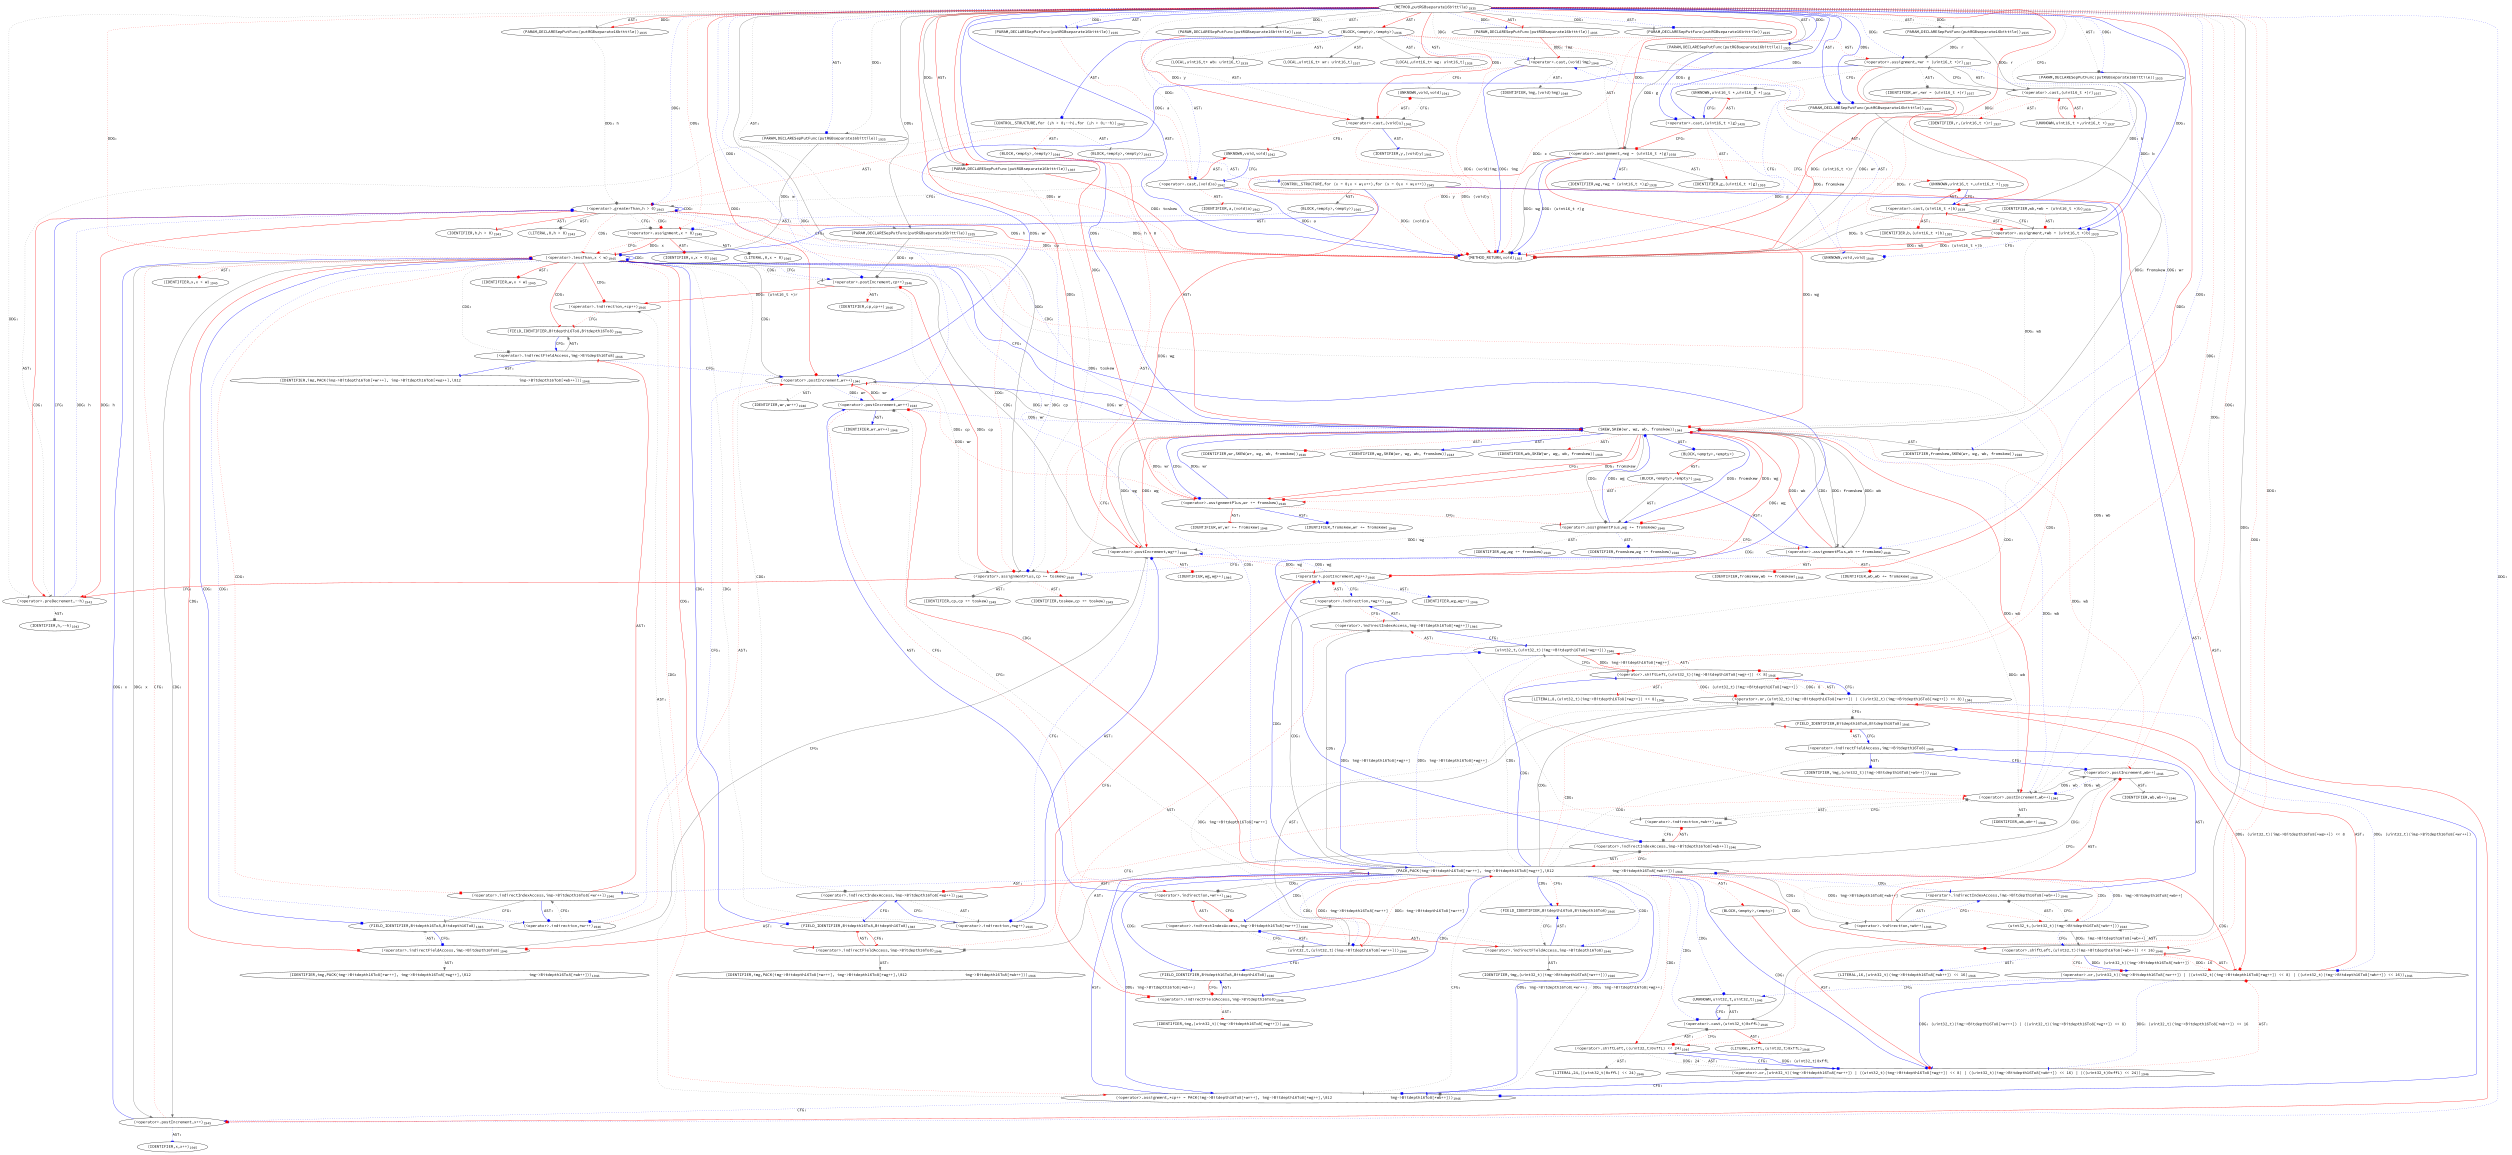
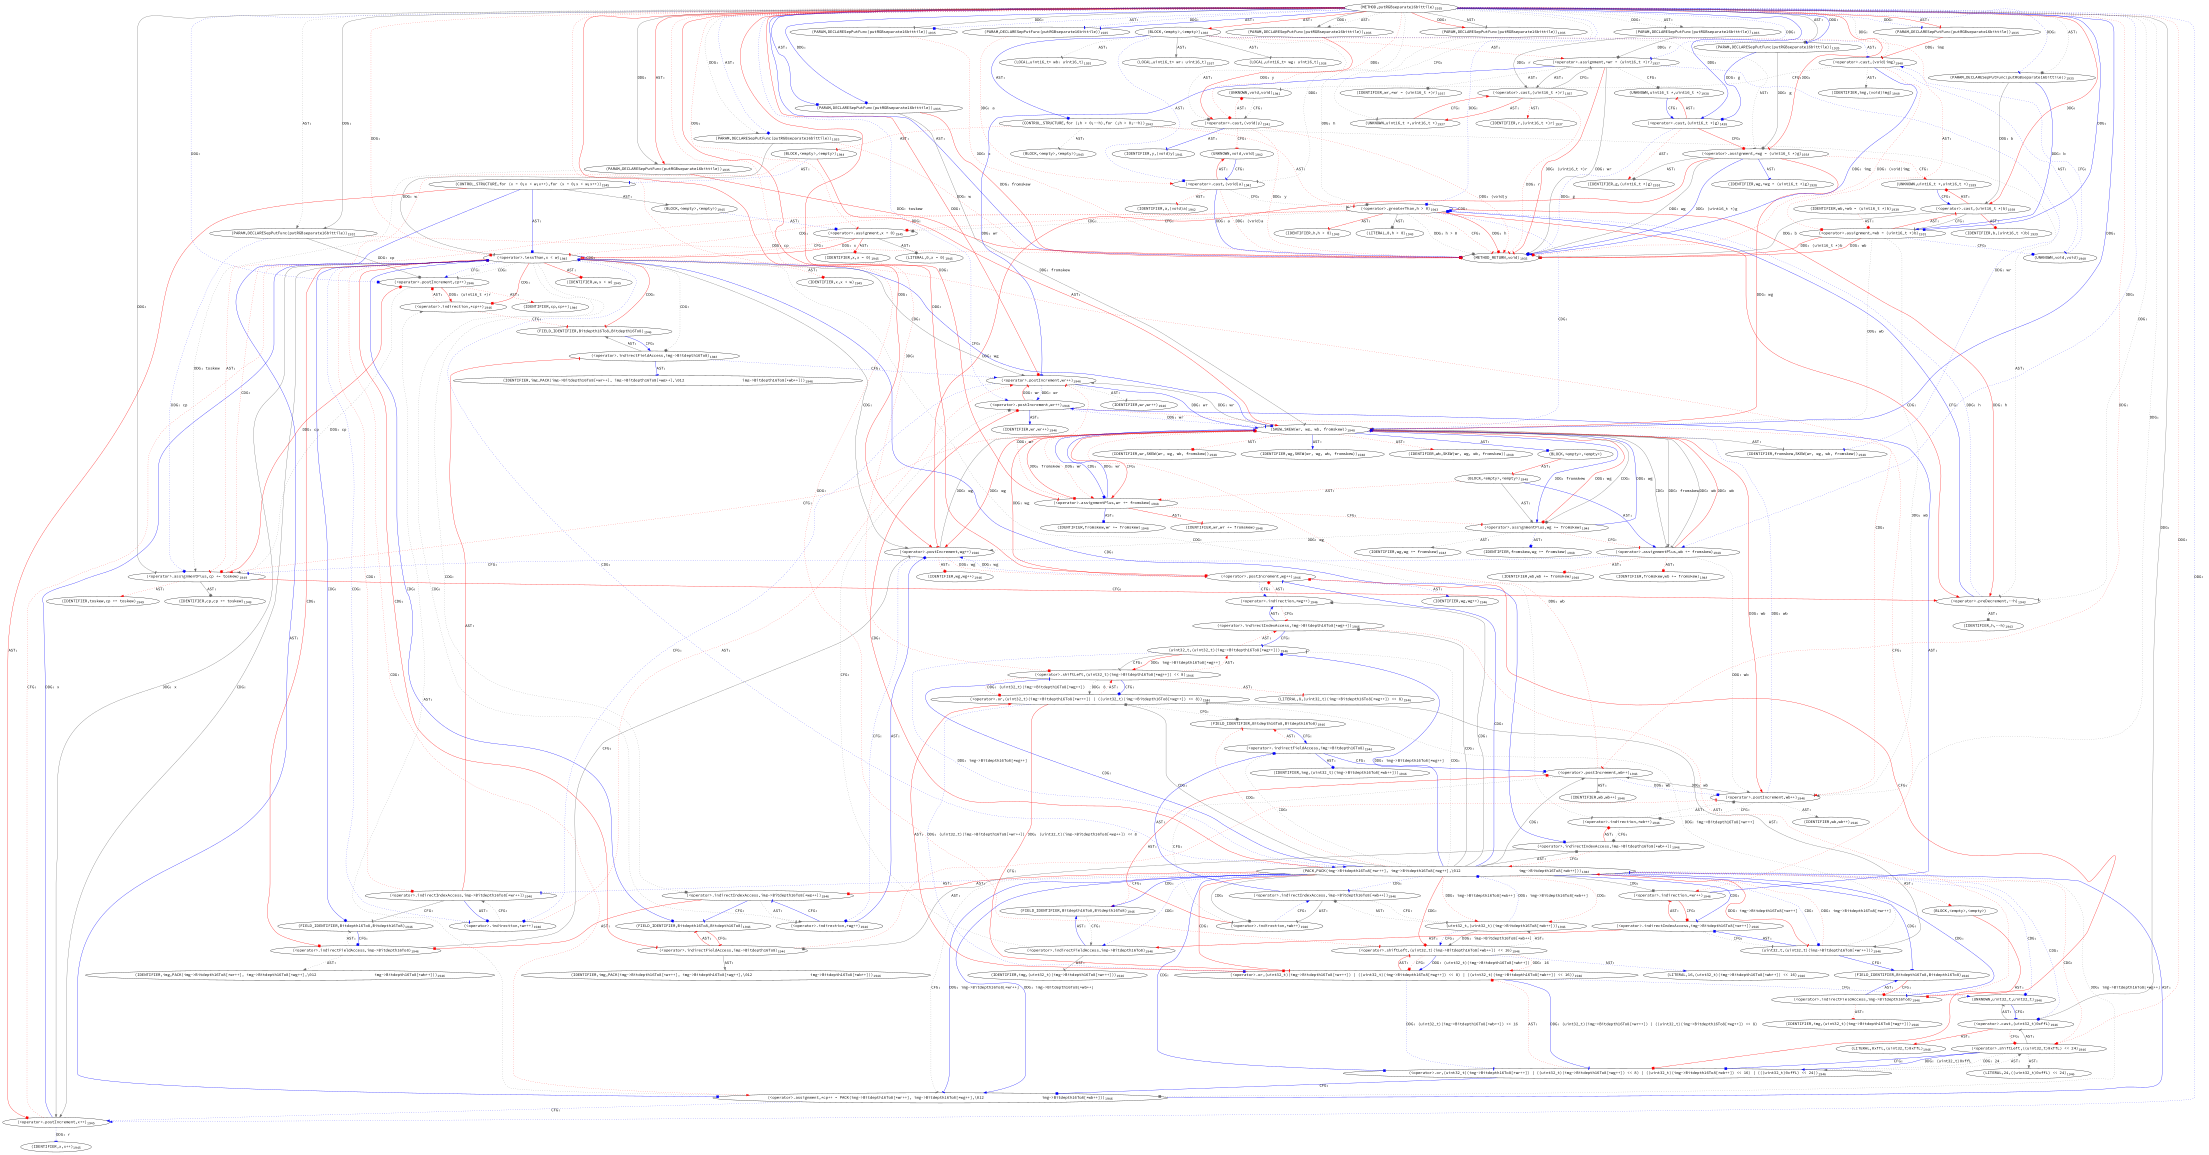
(1481, 70) -> (1299, 74)
none -> (434, 297)
(1678, 1037) -> (2025, 1037)
(178, 1135) -> (63, 1135)
